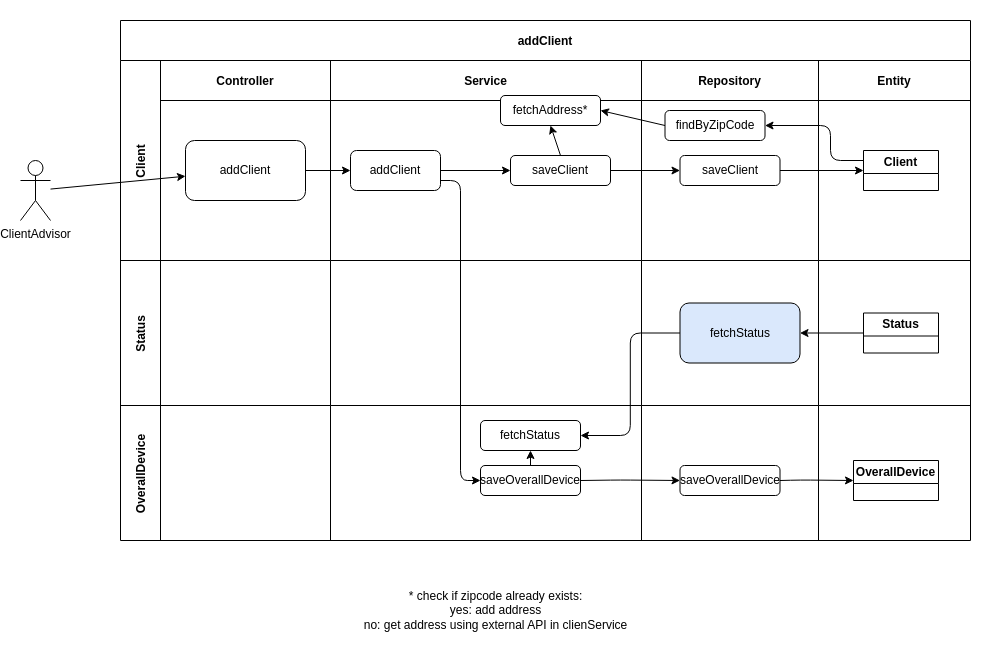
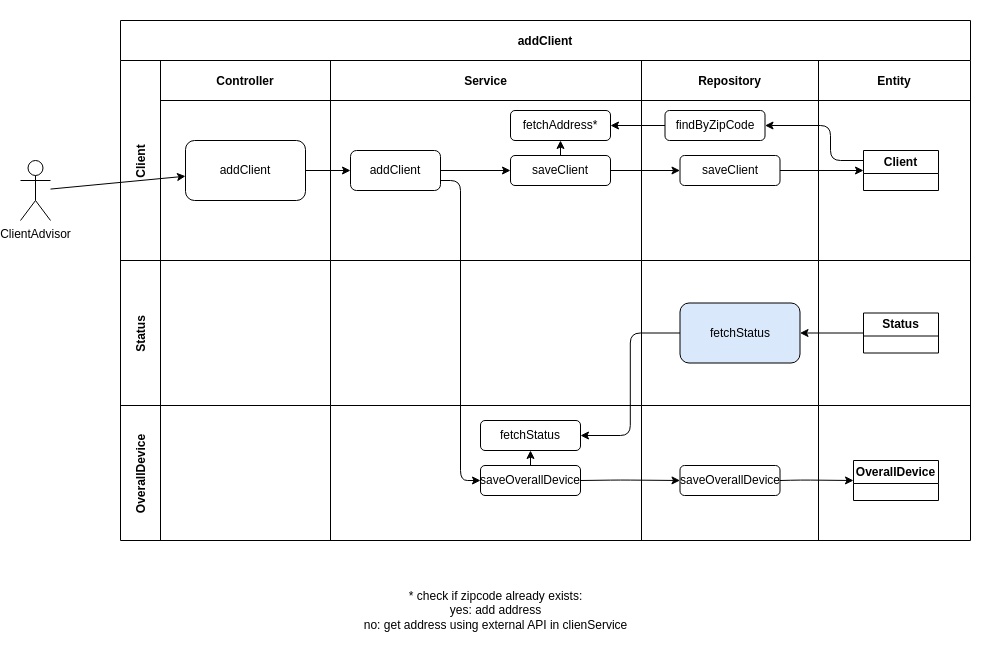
(551, 111) -> (561, 126)
